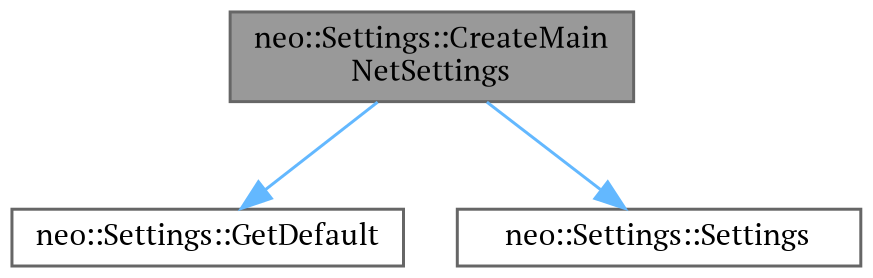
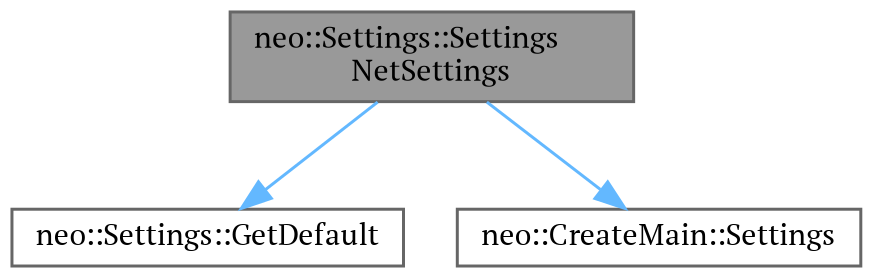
(432, 57) -> (432, 57)
(659, 238) -> (659, 238)
